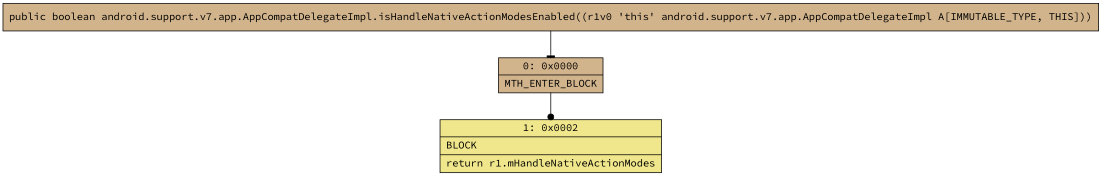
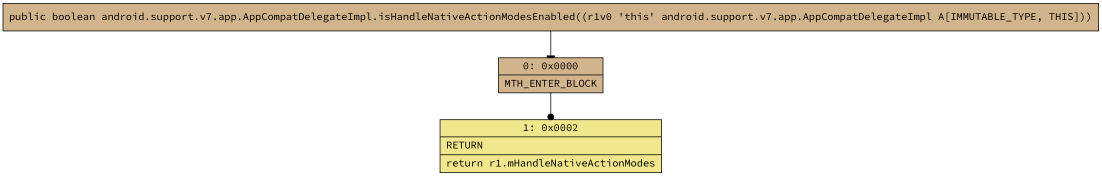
(462, 145) -> (465, 145)
